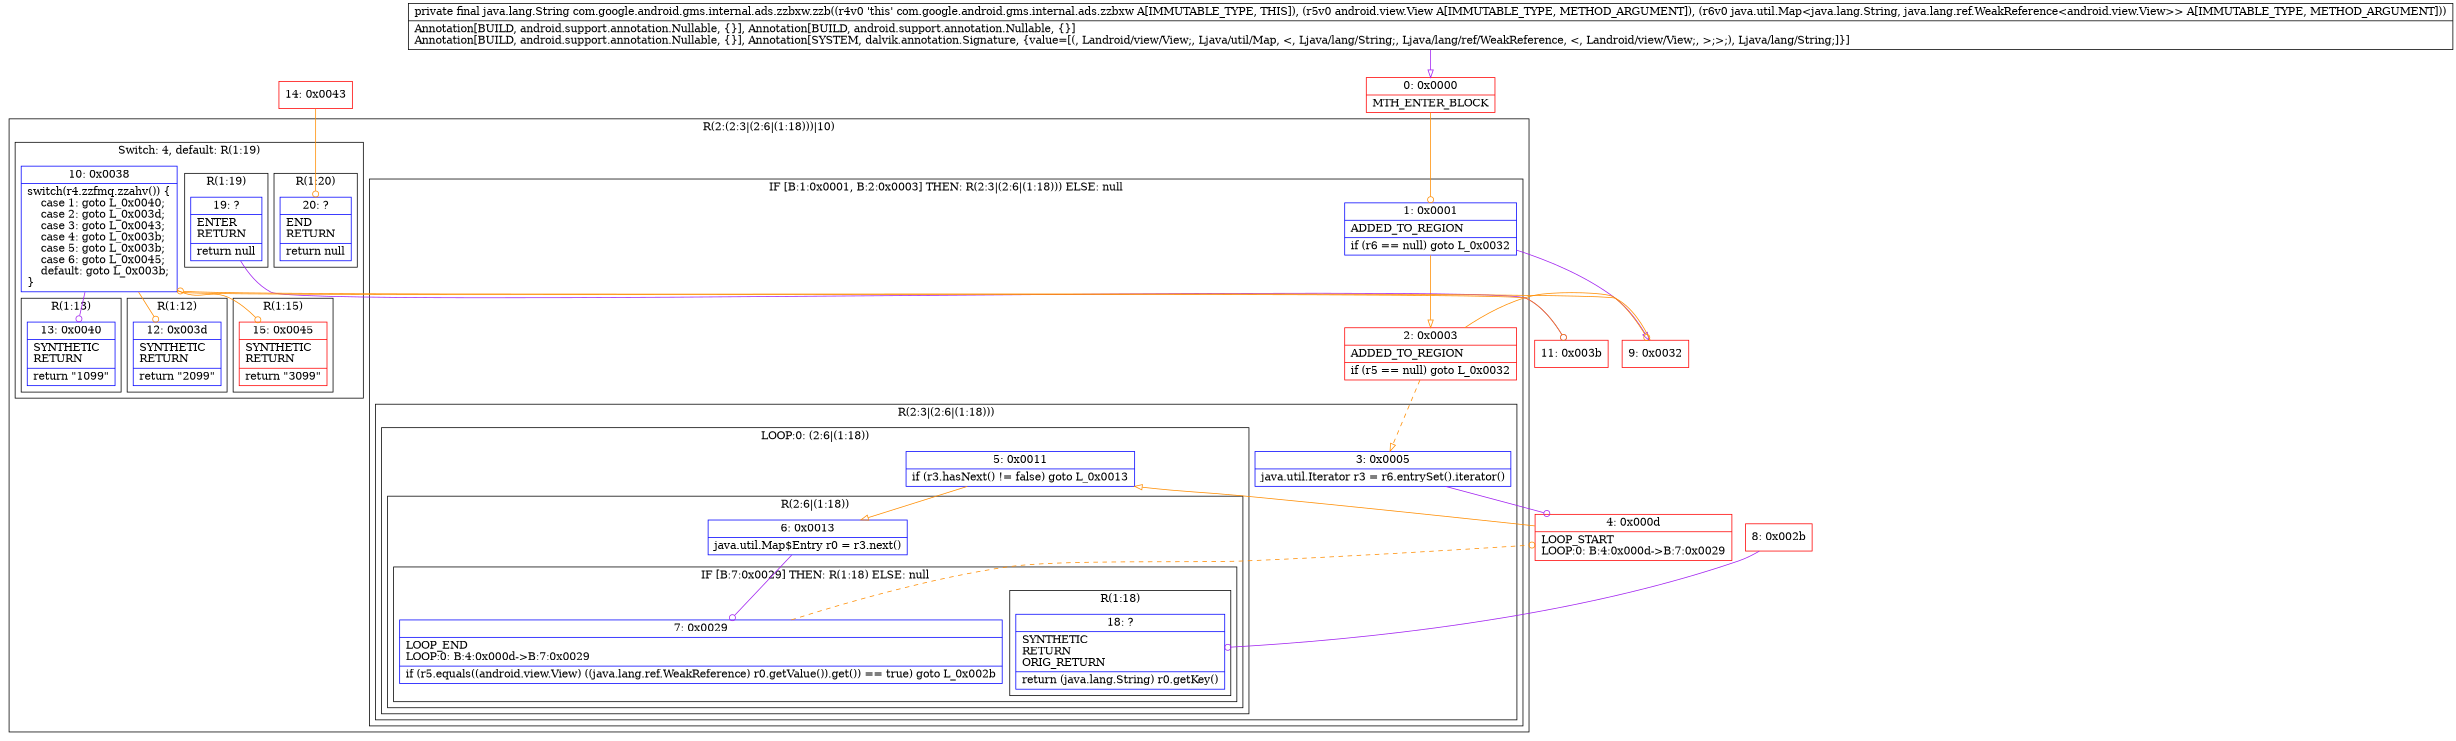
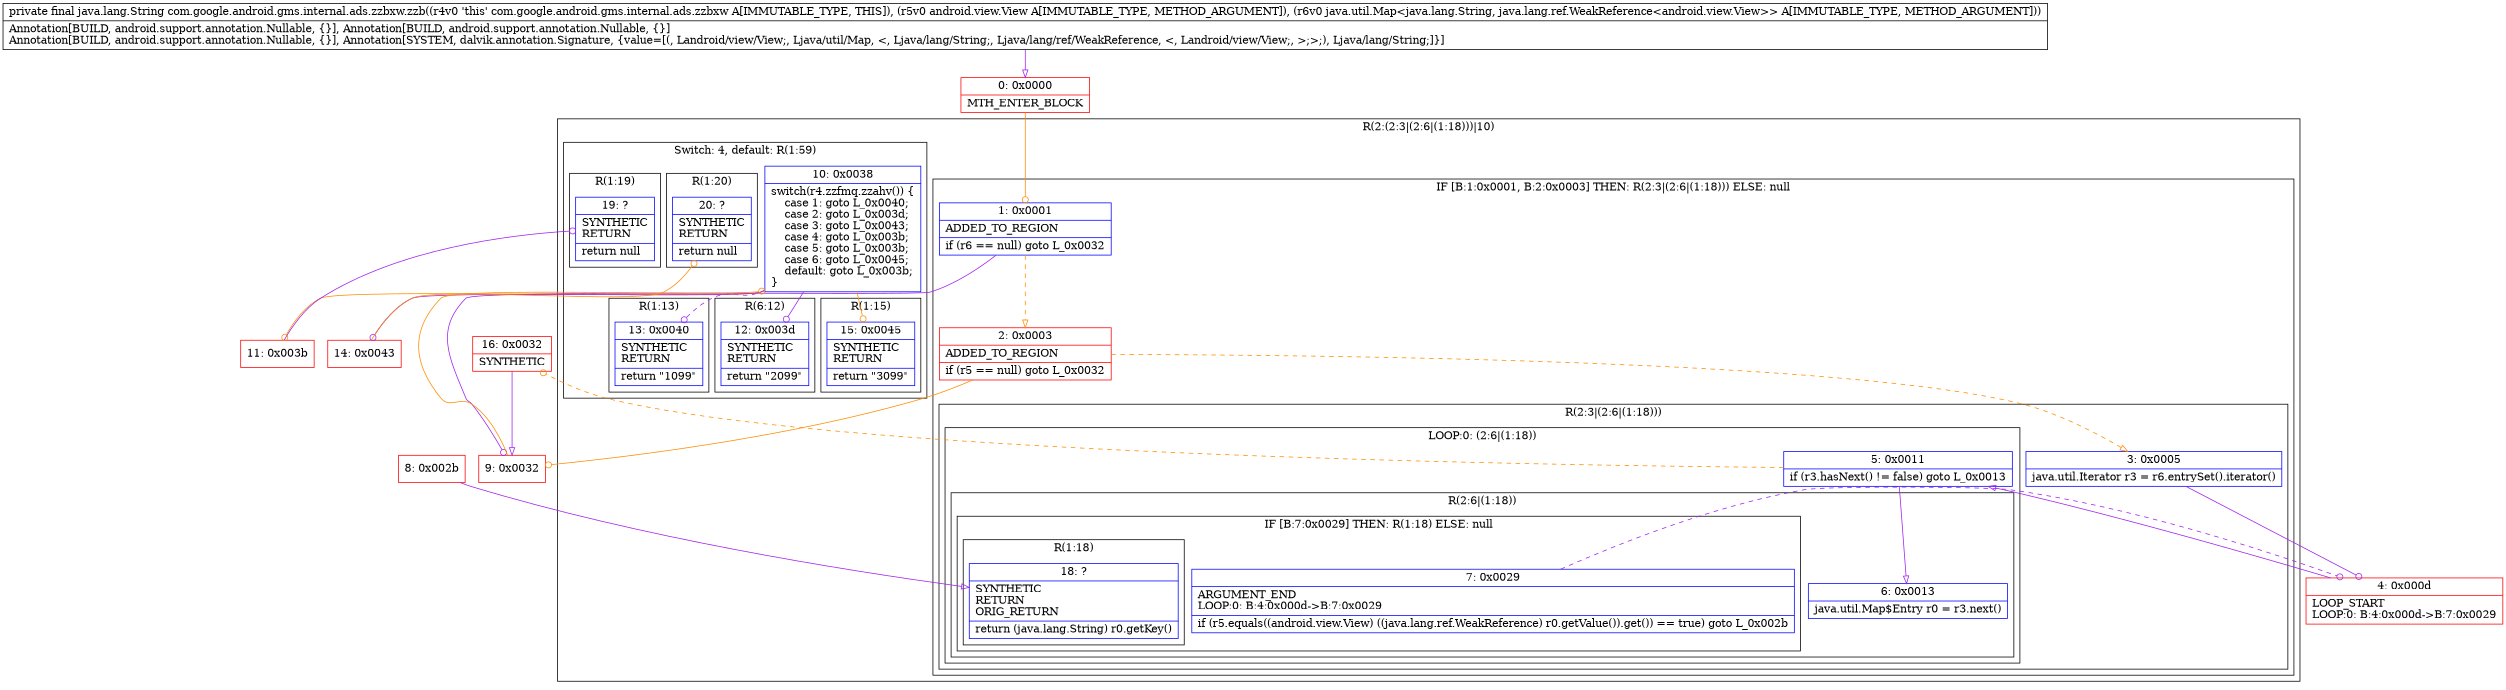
(189, 151) -> (745, 151)
(217, 223) -> (615, 223)
(299, 223) -> (712, 223)
(1588, 281) -> (775, 293)
(1431, 288) -> (1025, 288)
none -> (562, 294)
(902, 296) -> (414, 257)
(82, 304) -> (703, 304)
(146, 304) -> (796, 304)
(177, 307) -> (765, 307)
(283, 354) -> (871, 354)
none -> (512, 354)
(918, 502) -> (1903, 531)
(1339, 505) -> (2164, 530)
(1157, 562) -> (1948, 487)
(763, 585) -> none
(1499, 618) -> (709, 544)
(437, 646) -> (1247, 595)
